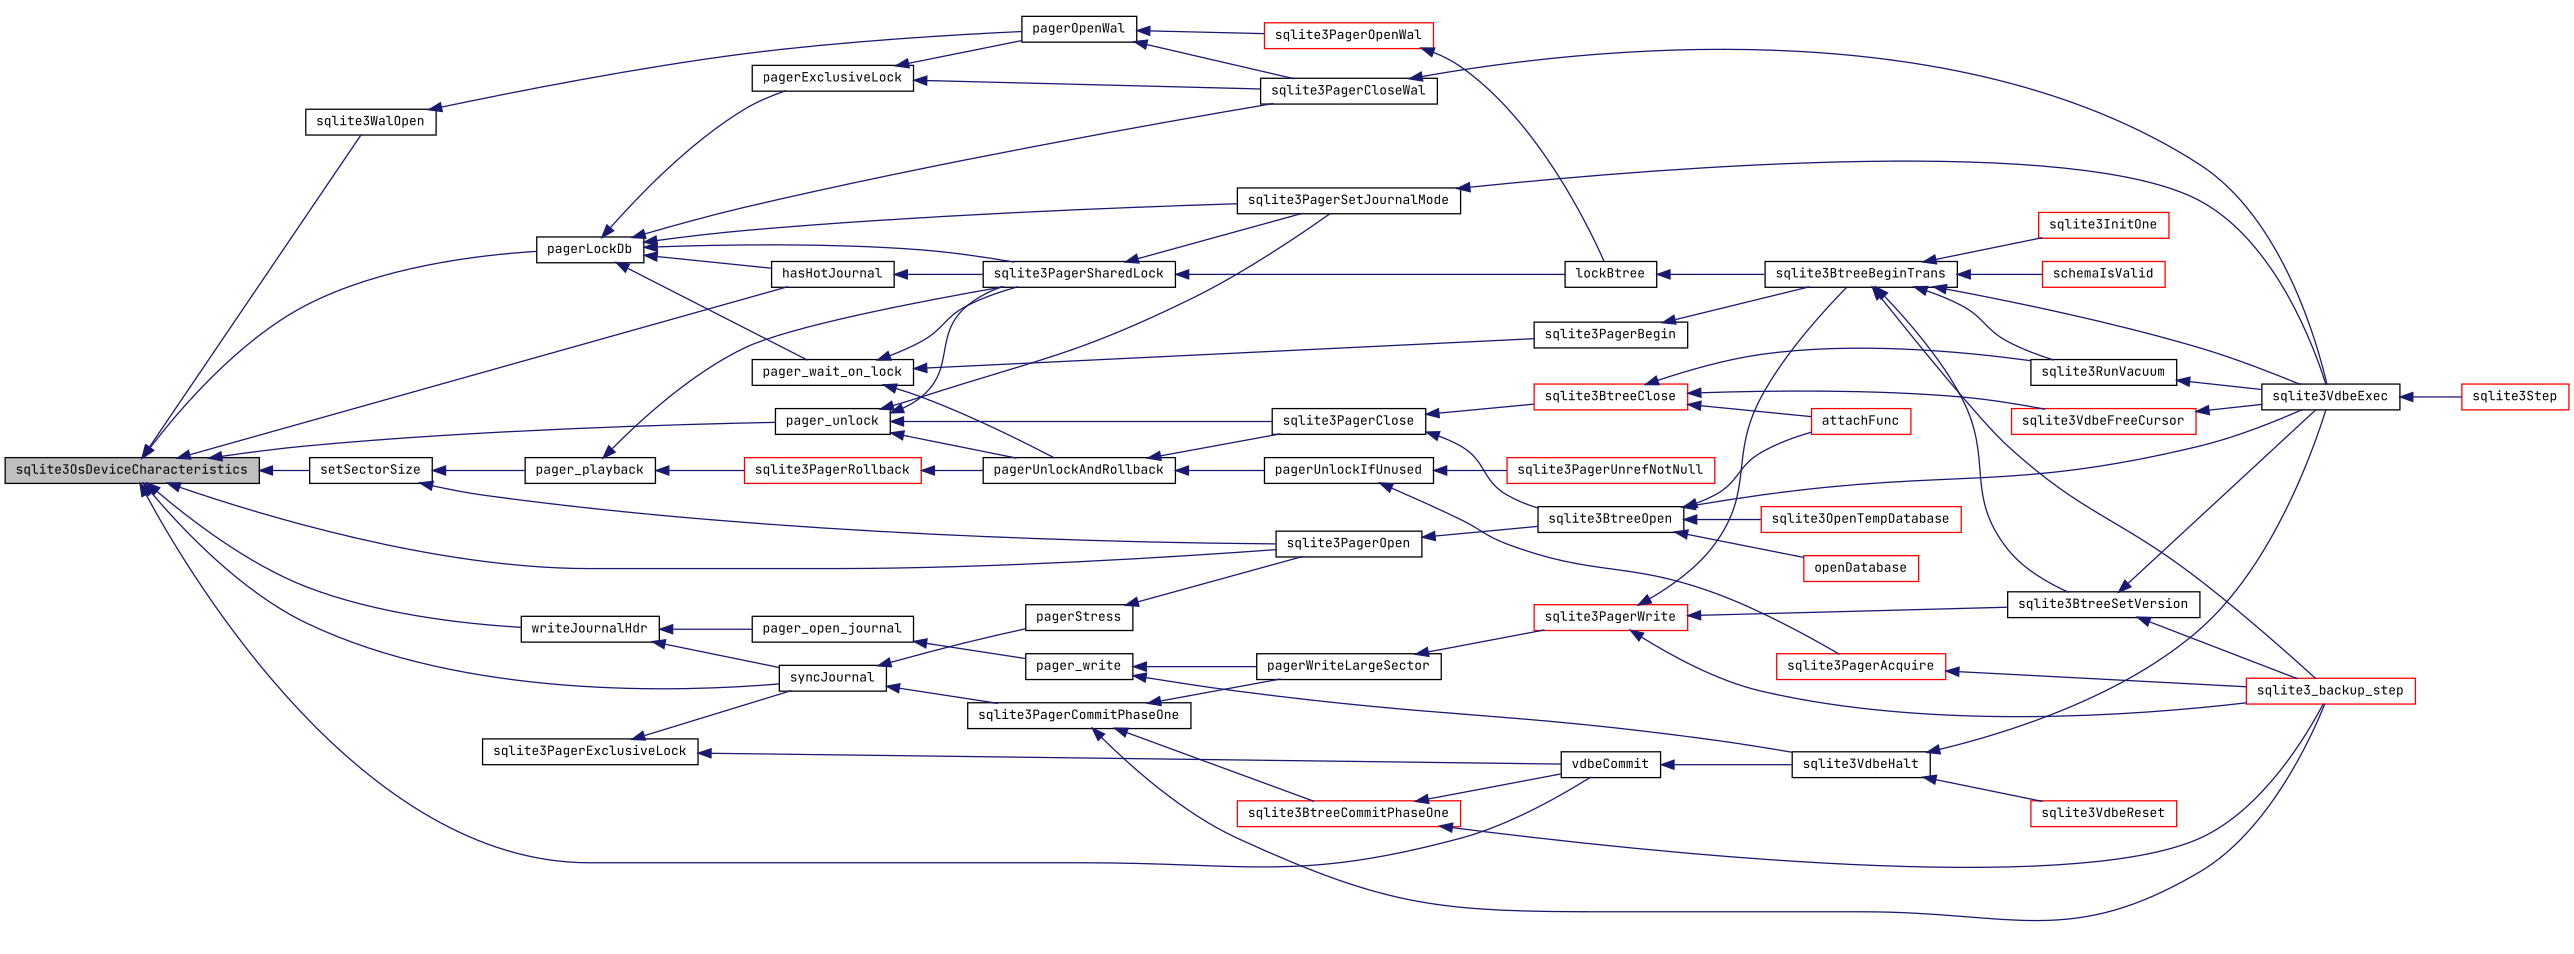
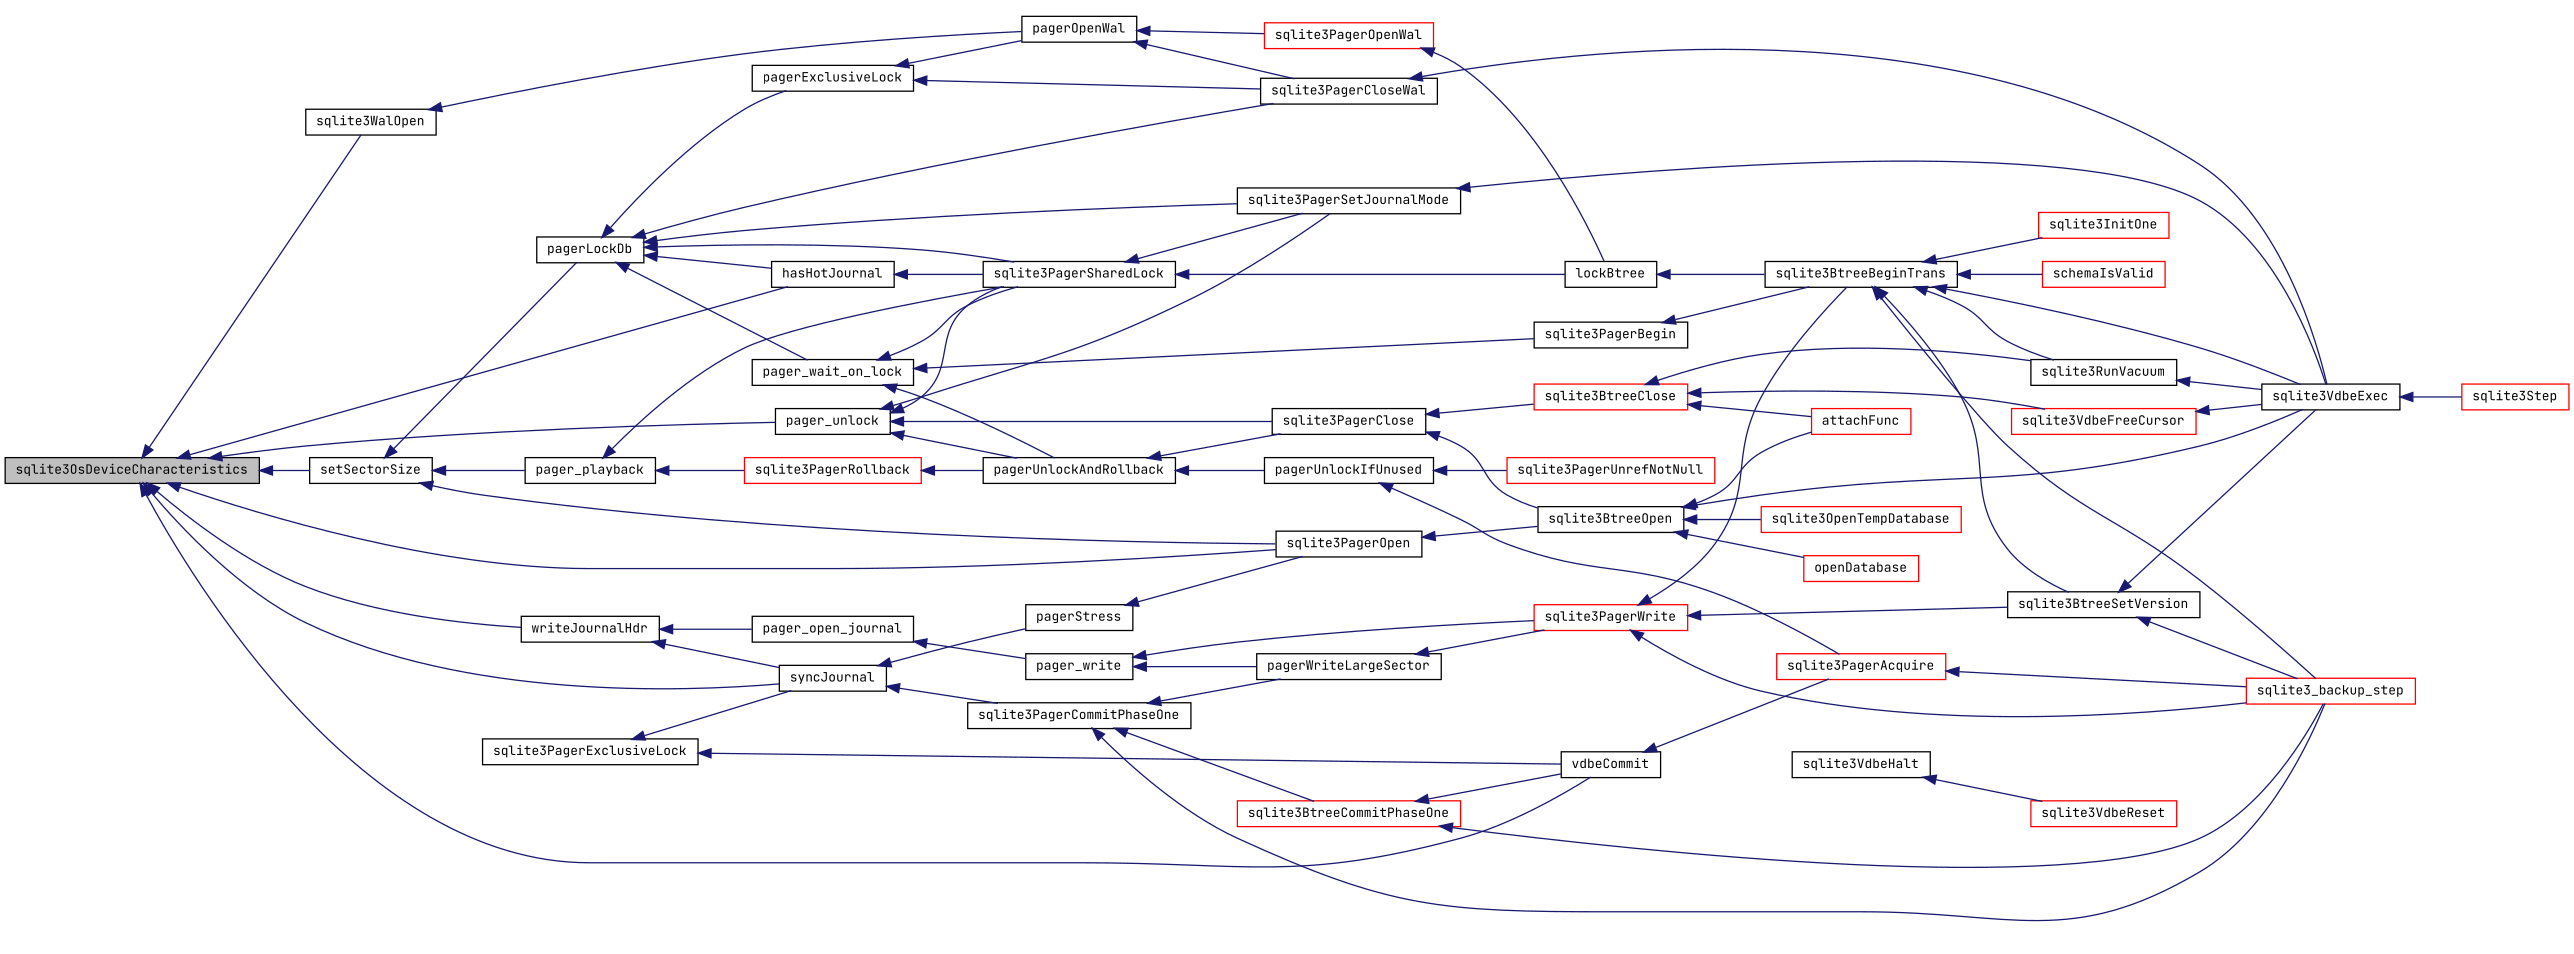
(318, 300) -> (485, 355)
(2176, 648) -> none
(1469, 715) -> (1339, 633)
(1733, 765) -> (1742, 713)
